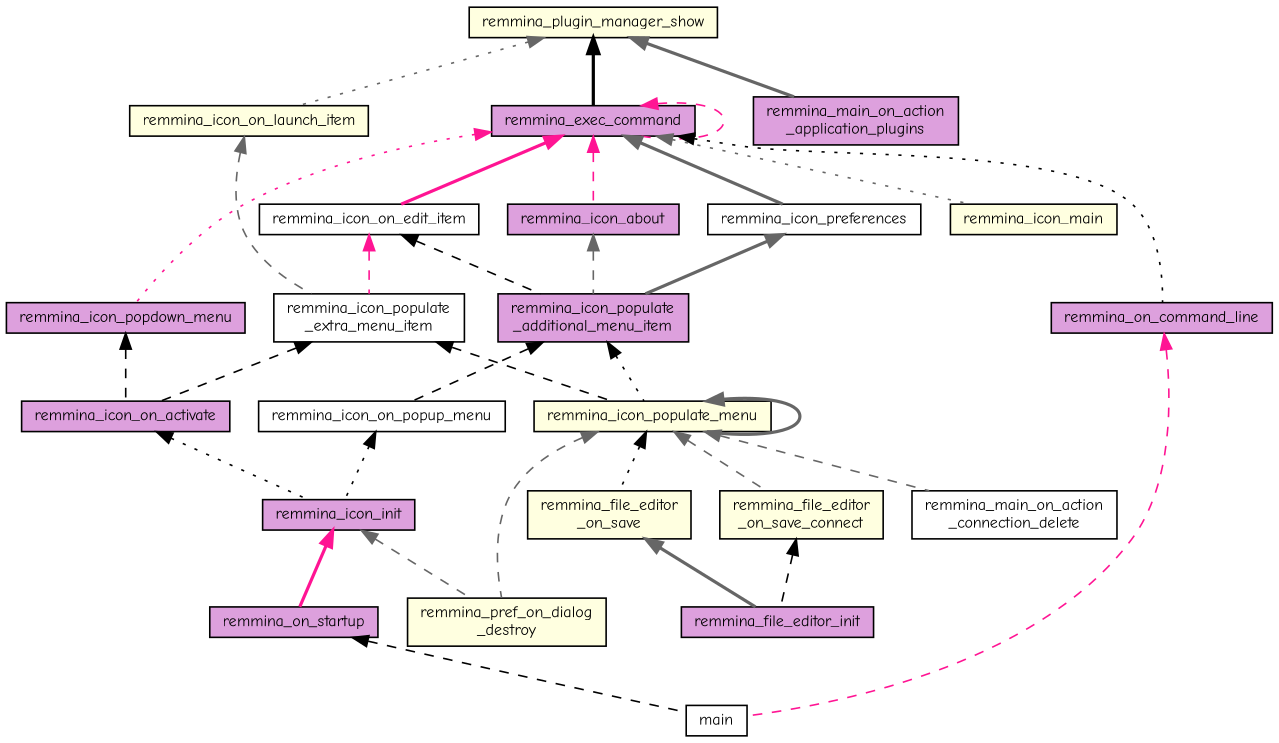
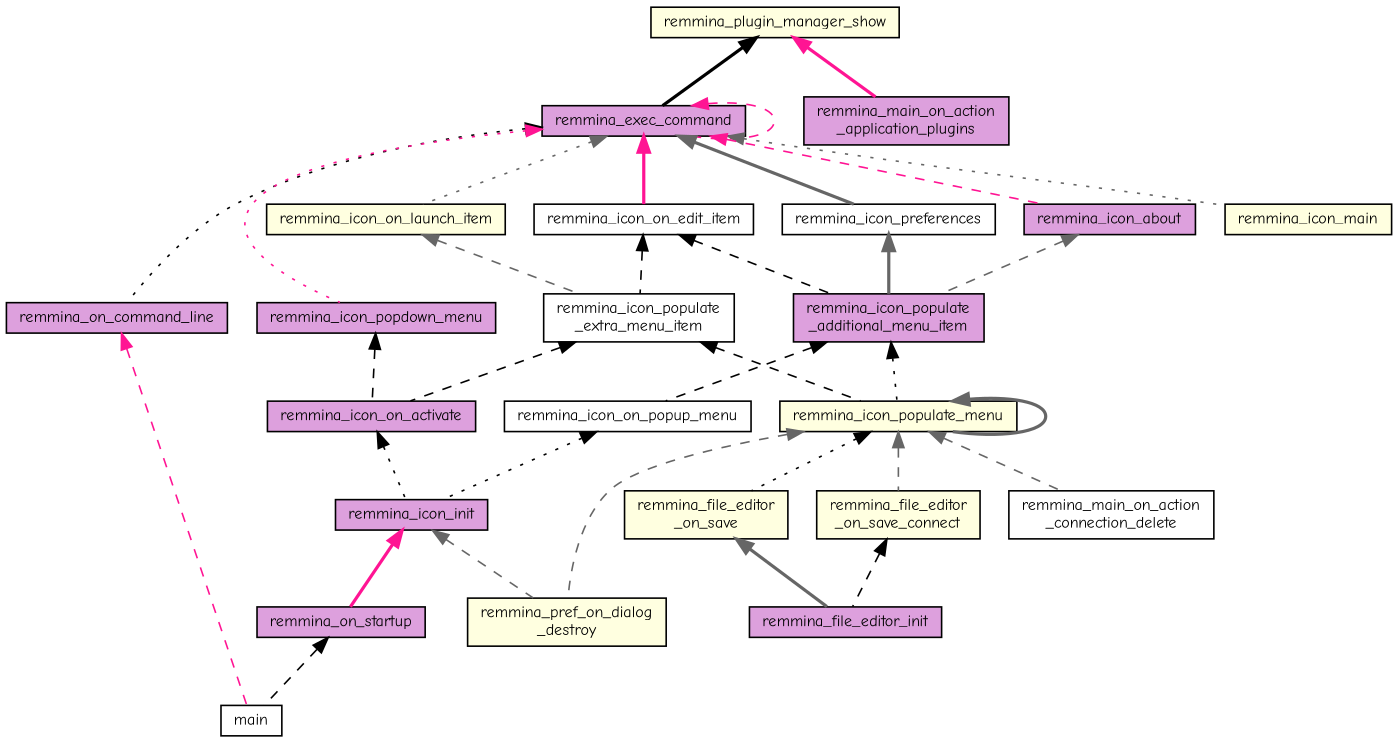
(720, 70) -> (841, 72)
(413, 74) -> (507, 173)
(369, 272) -> (641, 272)
